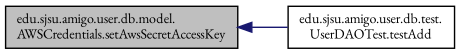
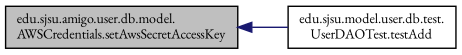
(371, 27) -> (372, 27)
